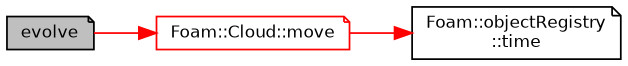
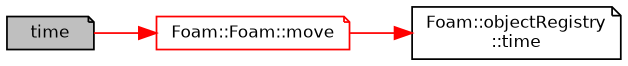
(50, 33) -> (50, 33)
(253, 33) -> (253, 33)
